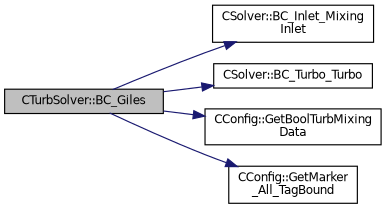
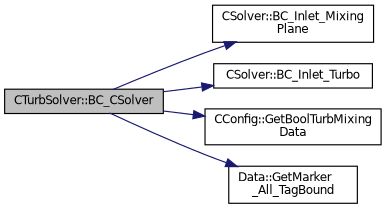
(293, 24) -> (293, 24)
(293, 76) -> (293, 76)
(84, 101) -> (84, 101)
(293, 185) -> (293, 185)
